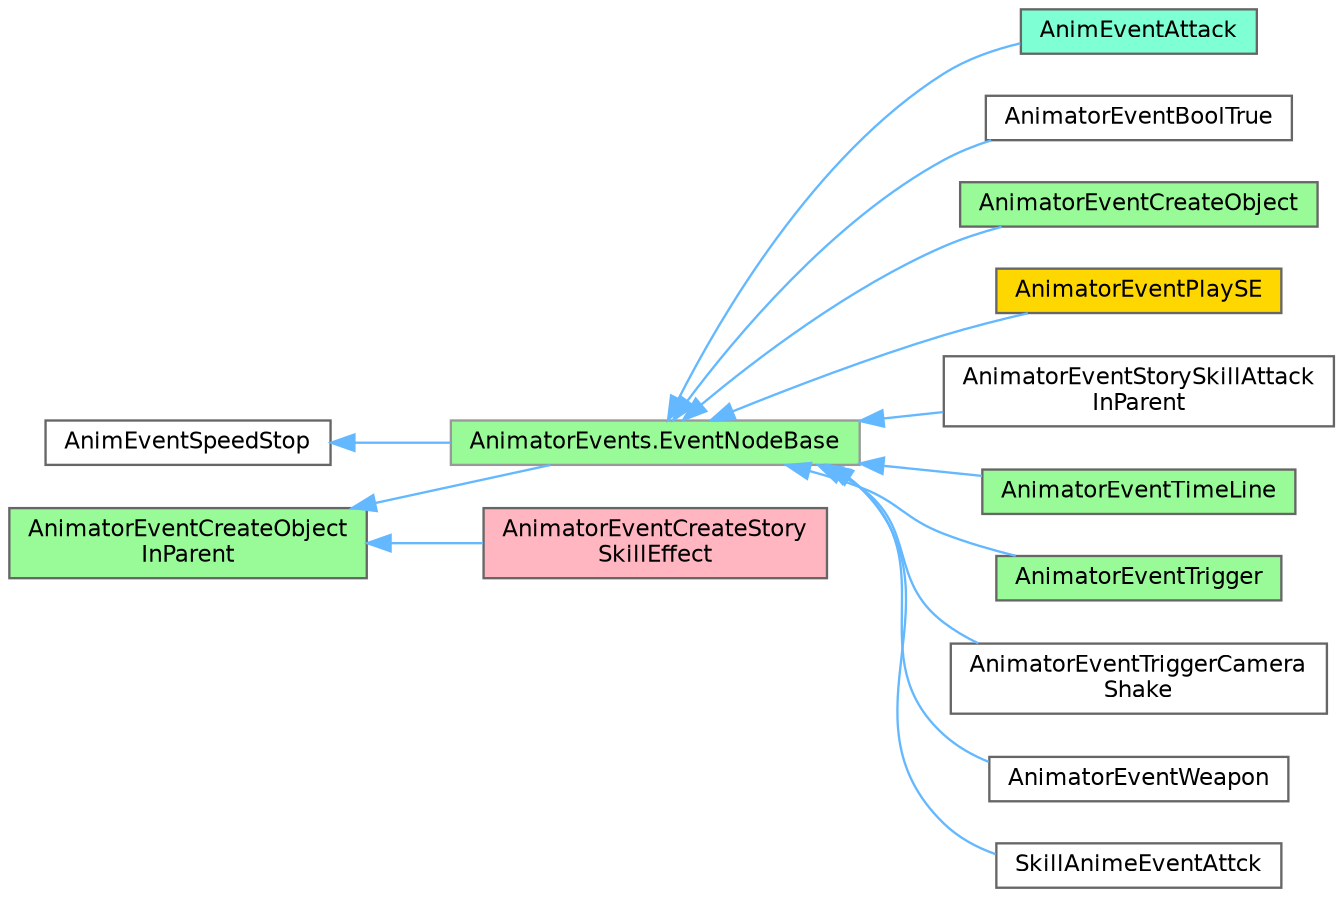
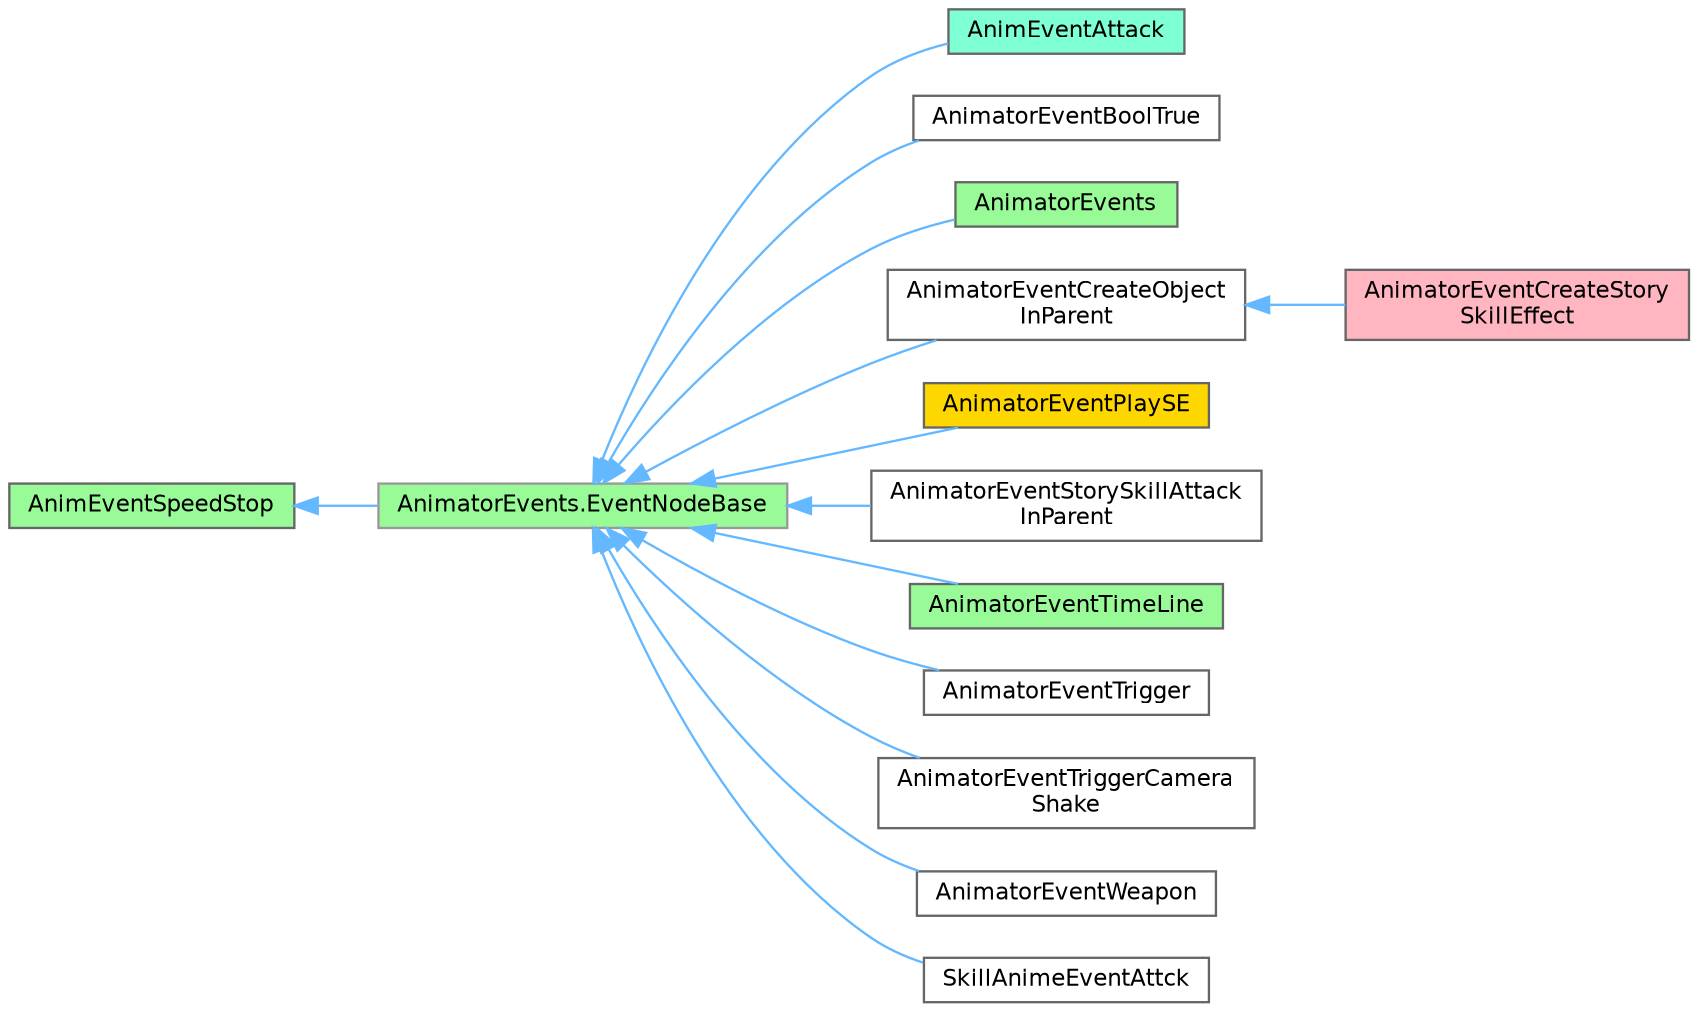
(1139, 204) -> (1066, 204)
(188, 443) -> (152, 506)
(463, 484) -> (788, 399)
(188, 543) -> (1066, 305)
(1139, 578) -> (1066, 693)
